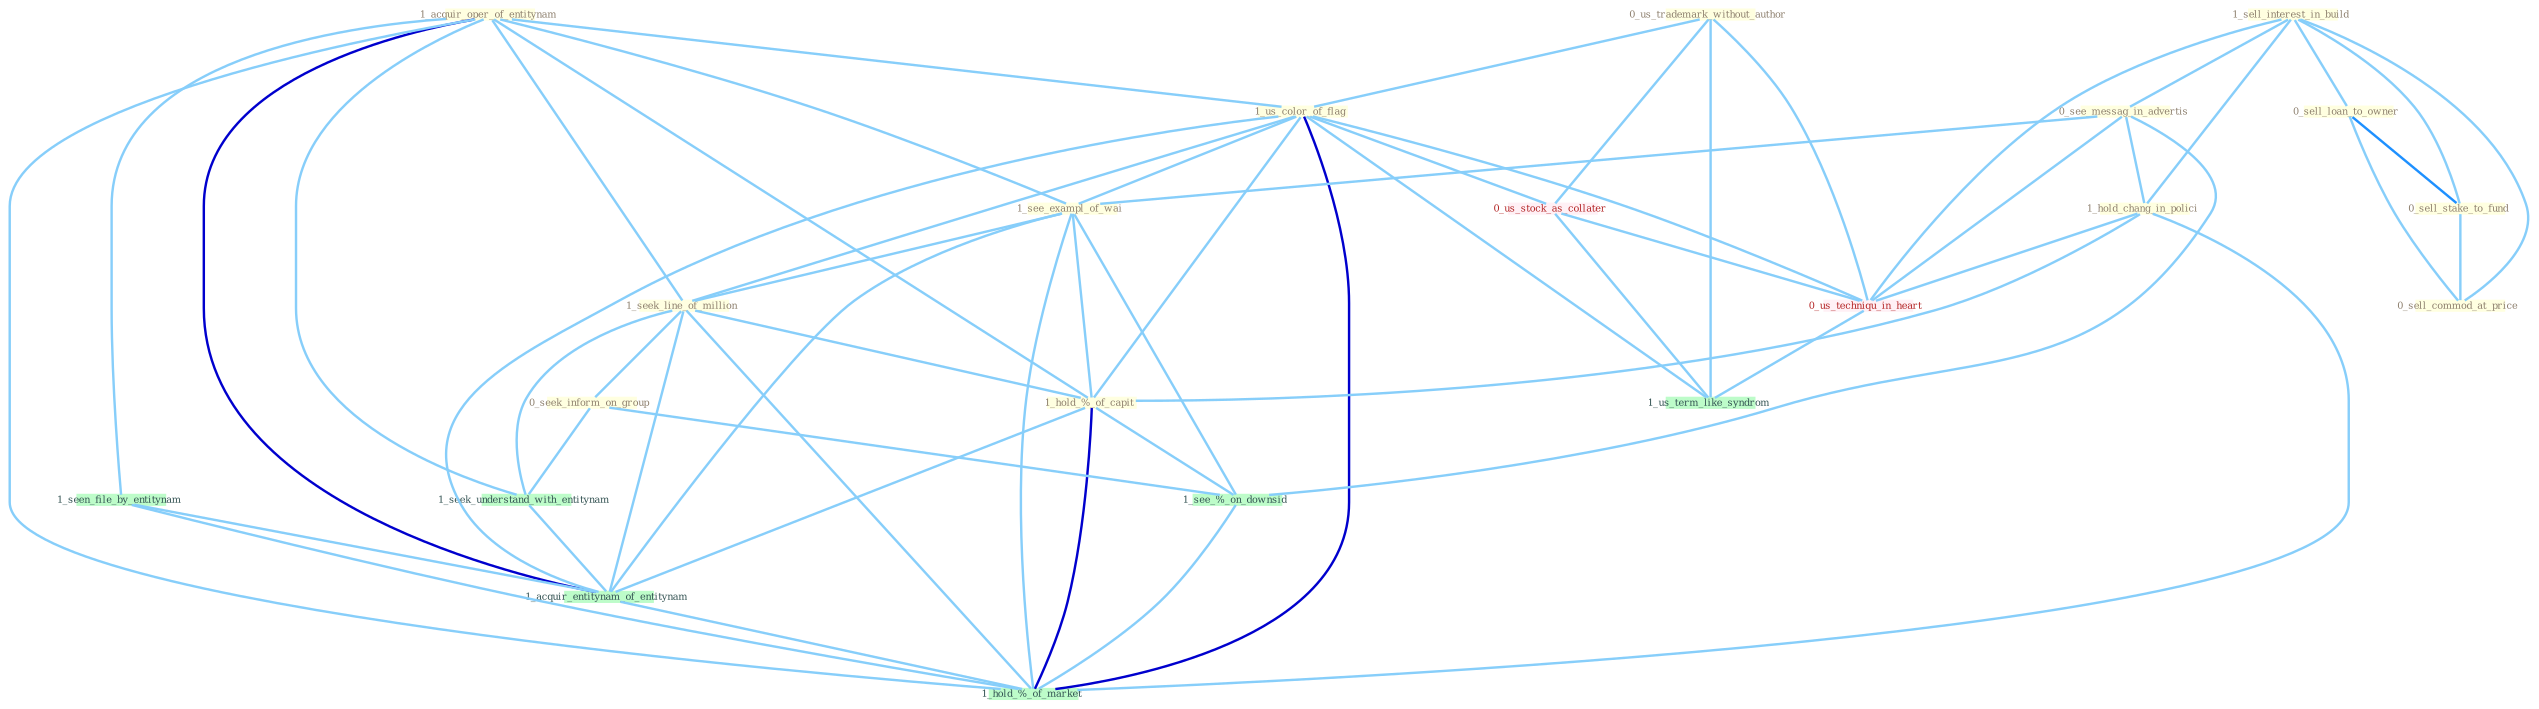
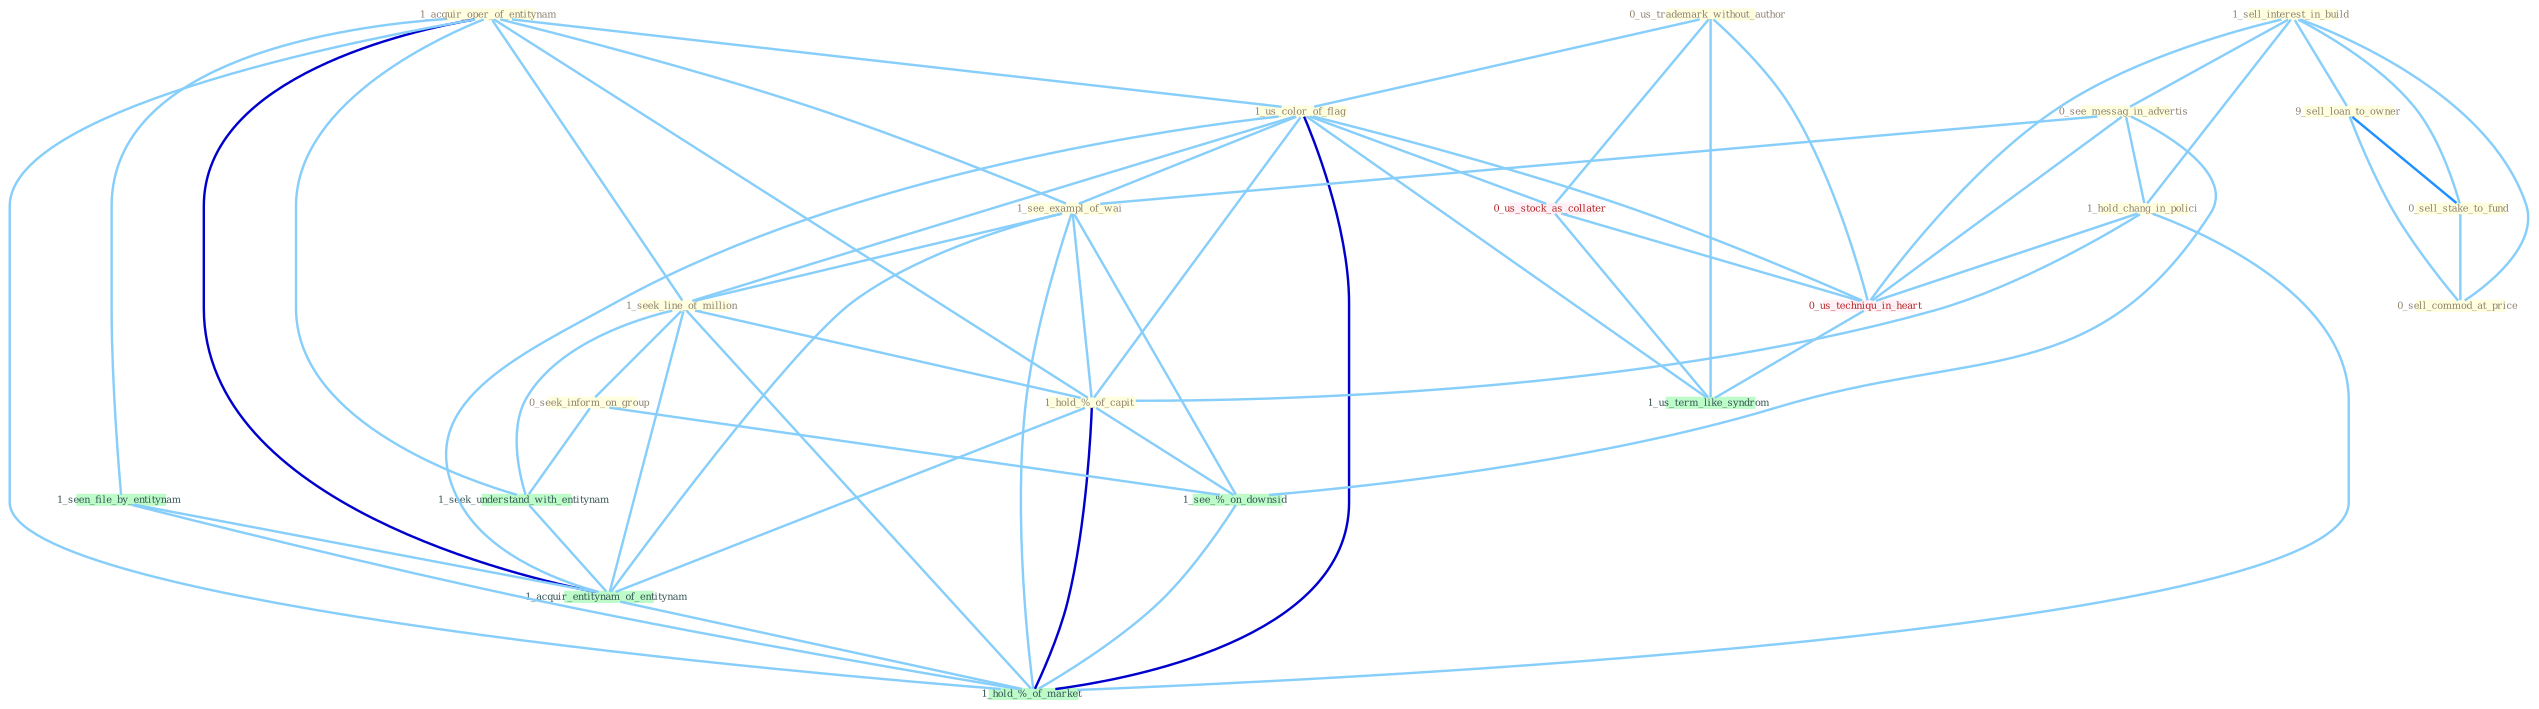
(2349, 112) -> (2349, 112)
